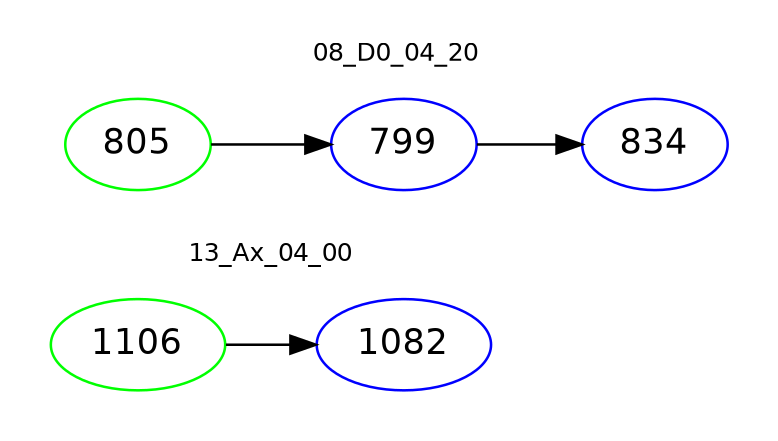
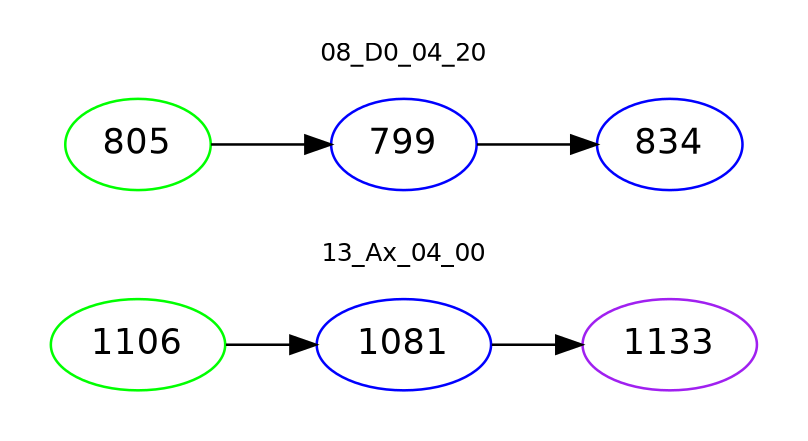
(404, 345) -> (404, 345)
none -> (670, 345)
